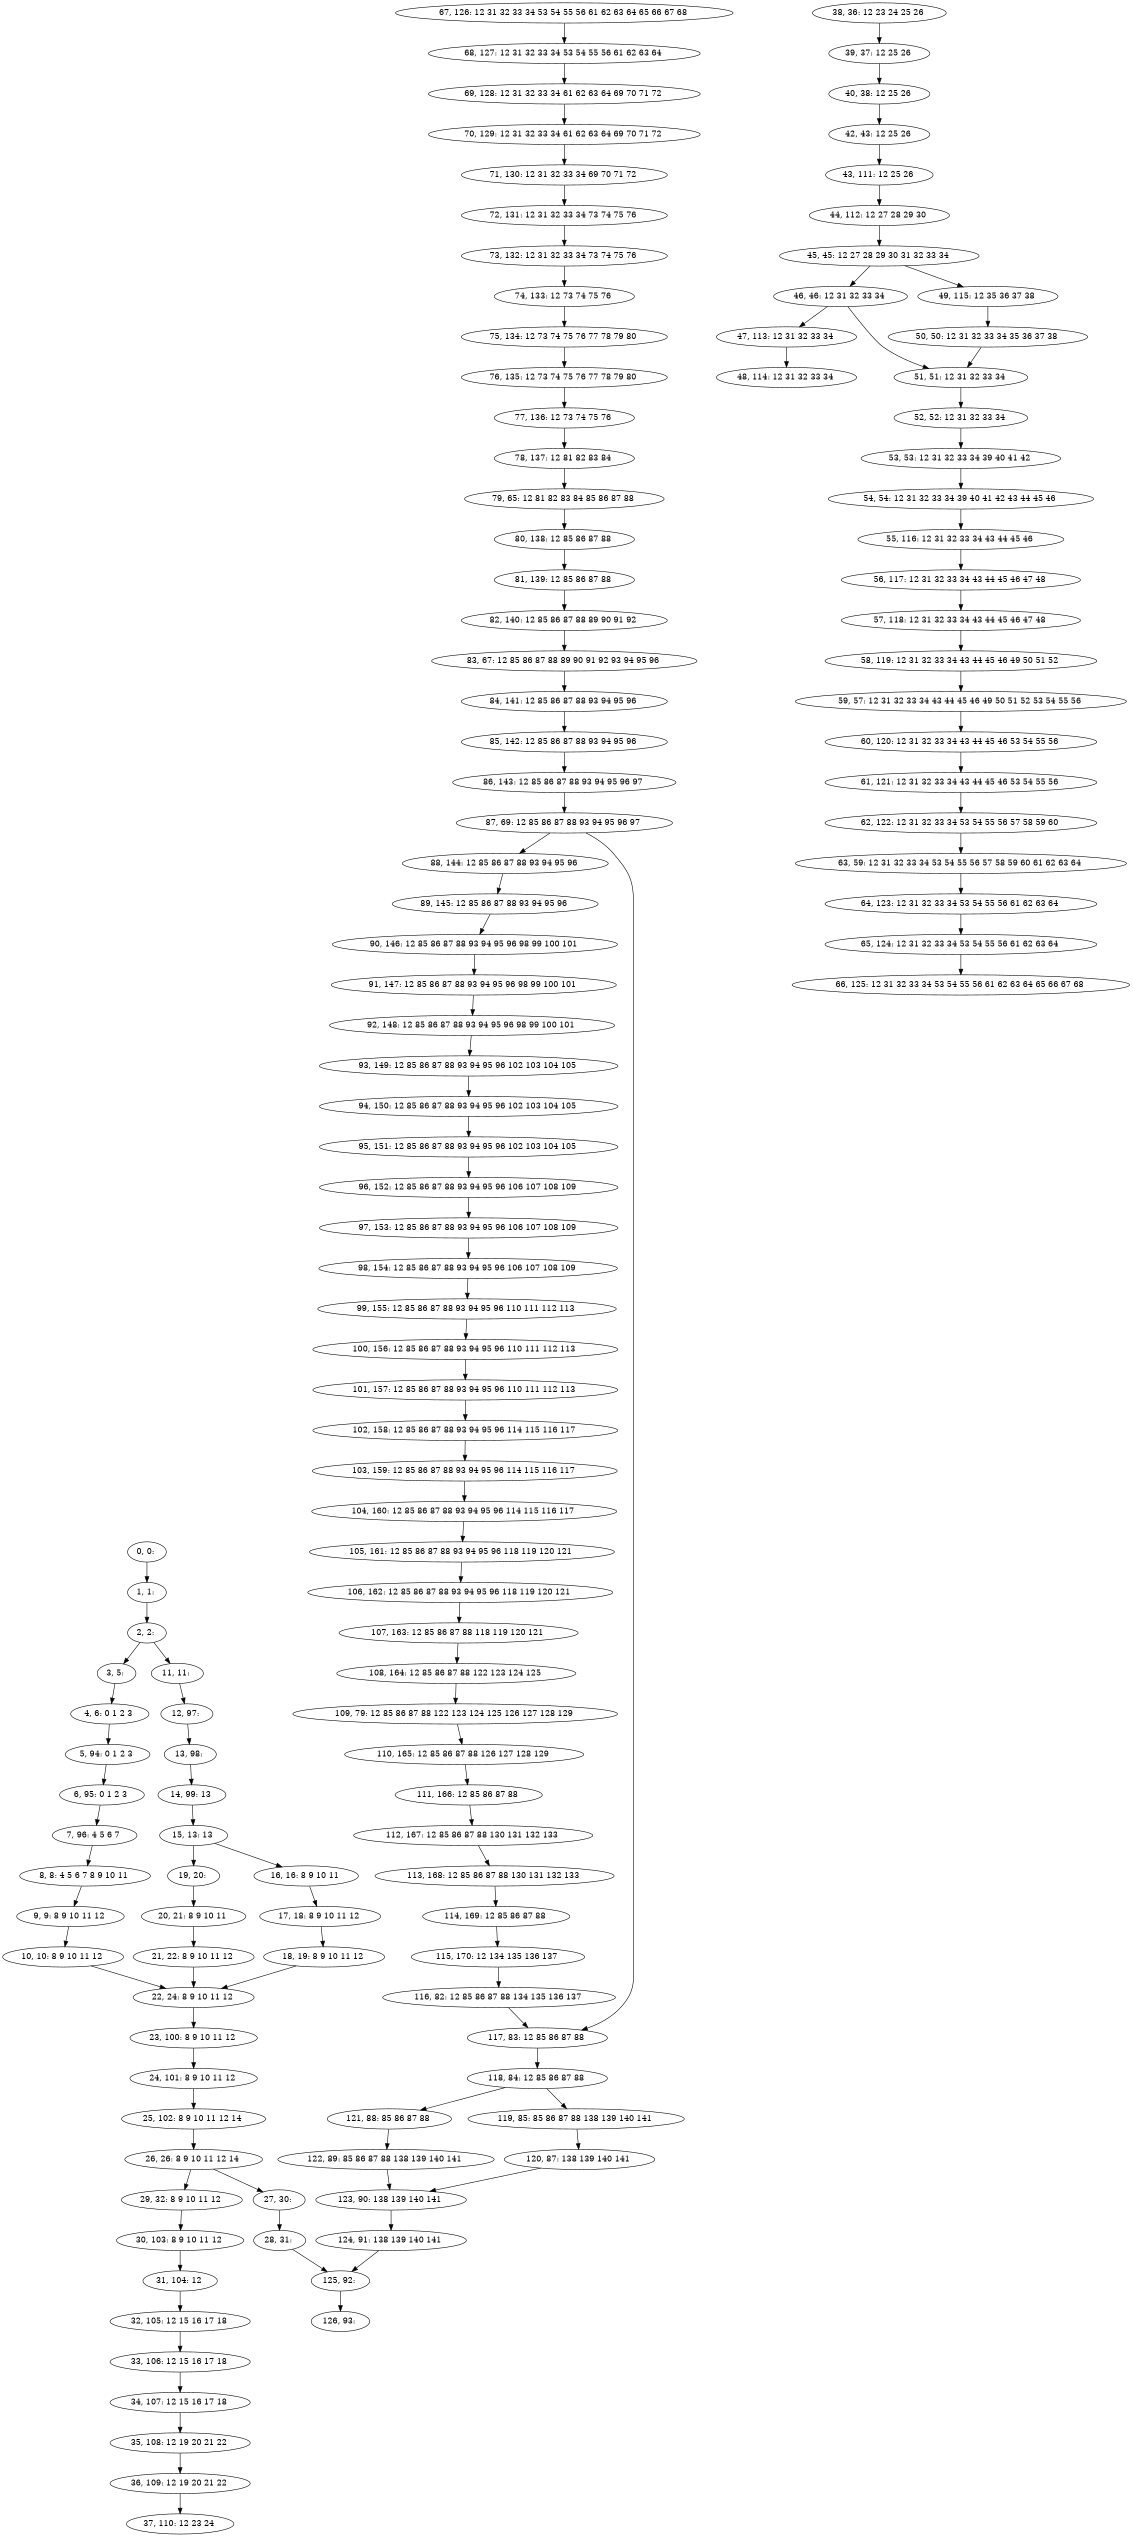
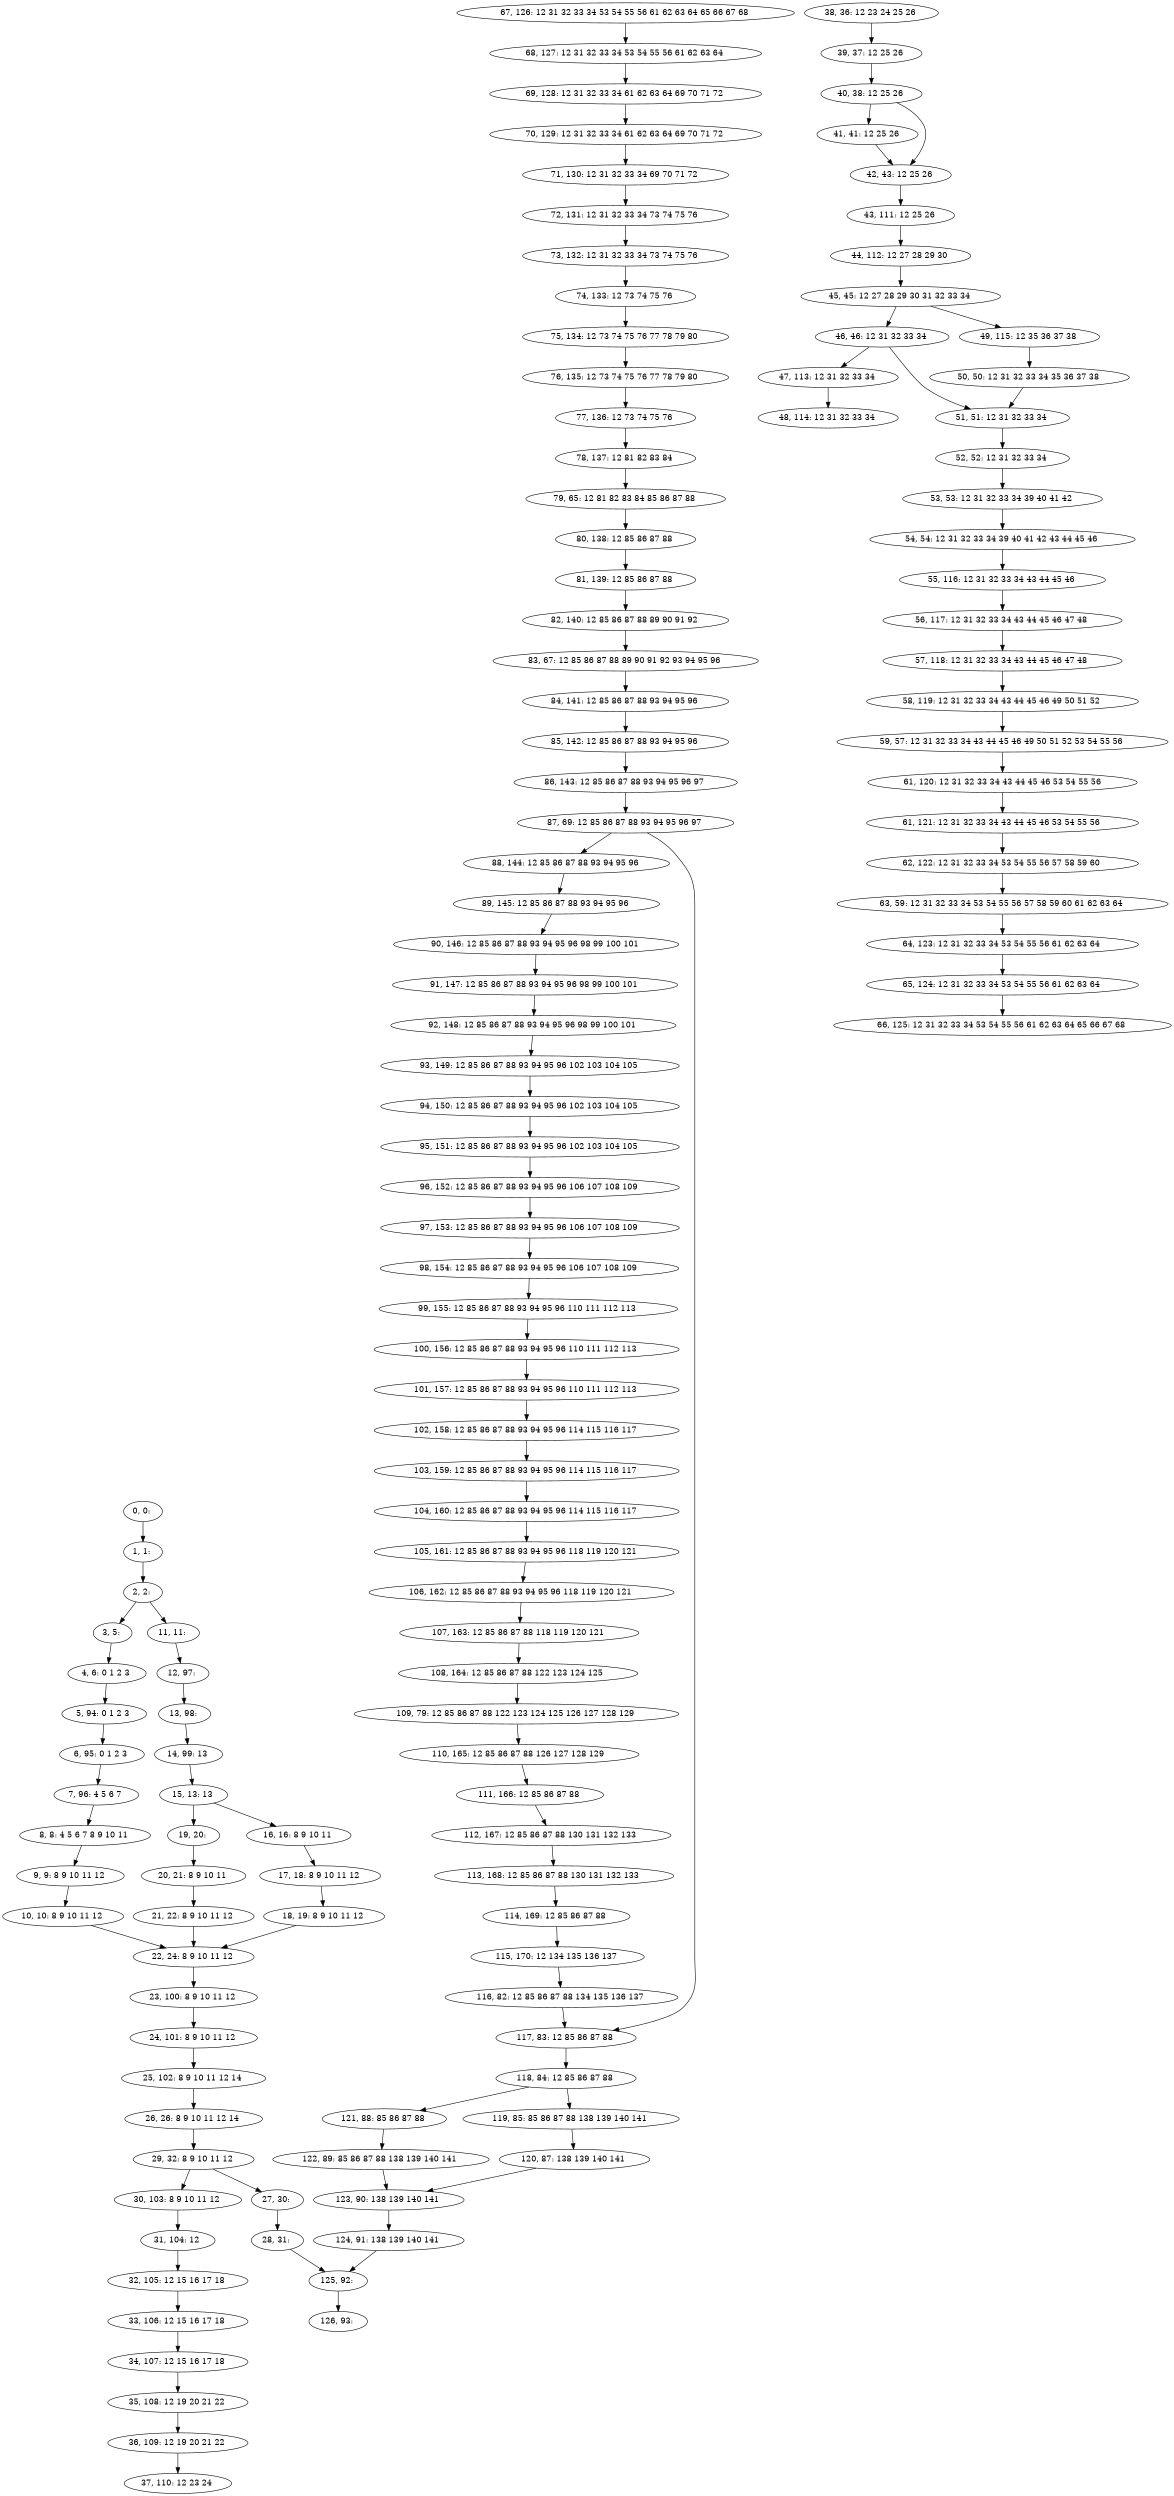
none -> (867, 134)
(961, 742) -> (1002, 782)
(236, 2179) -> (235, 2179)
